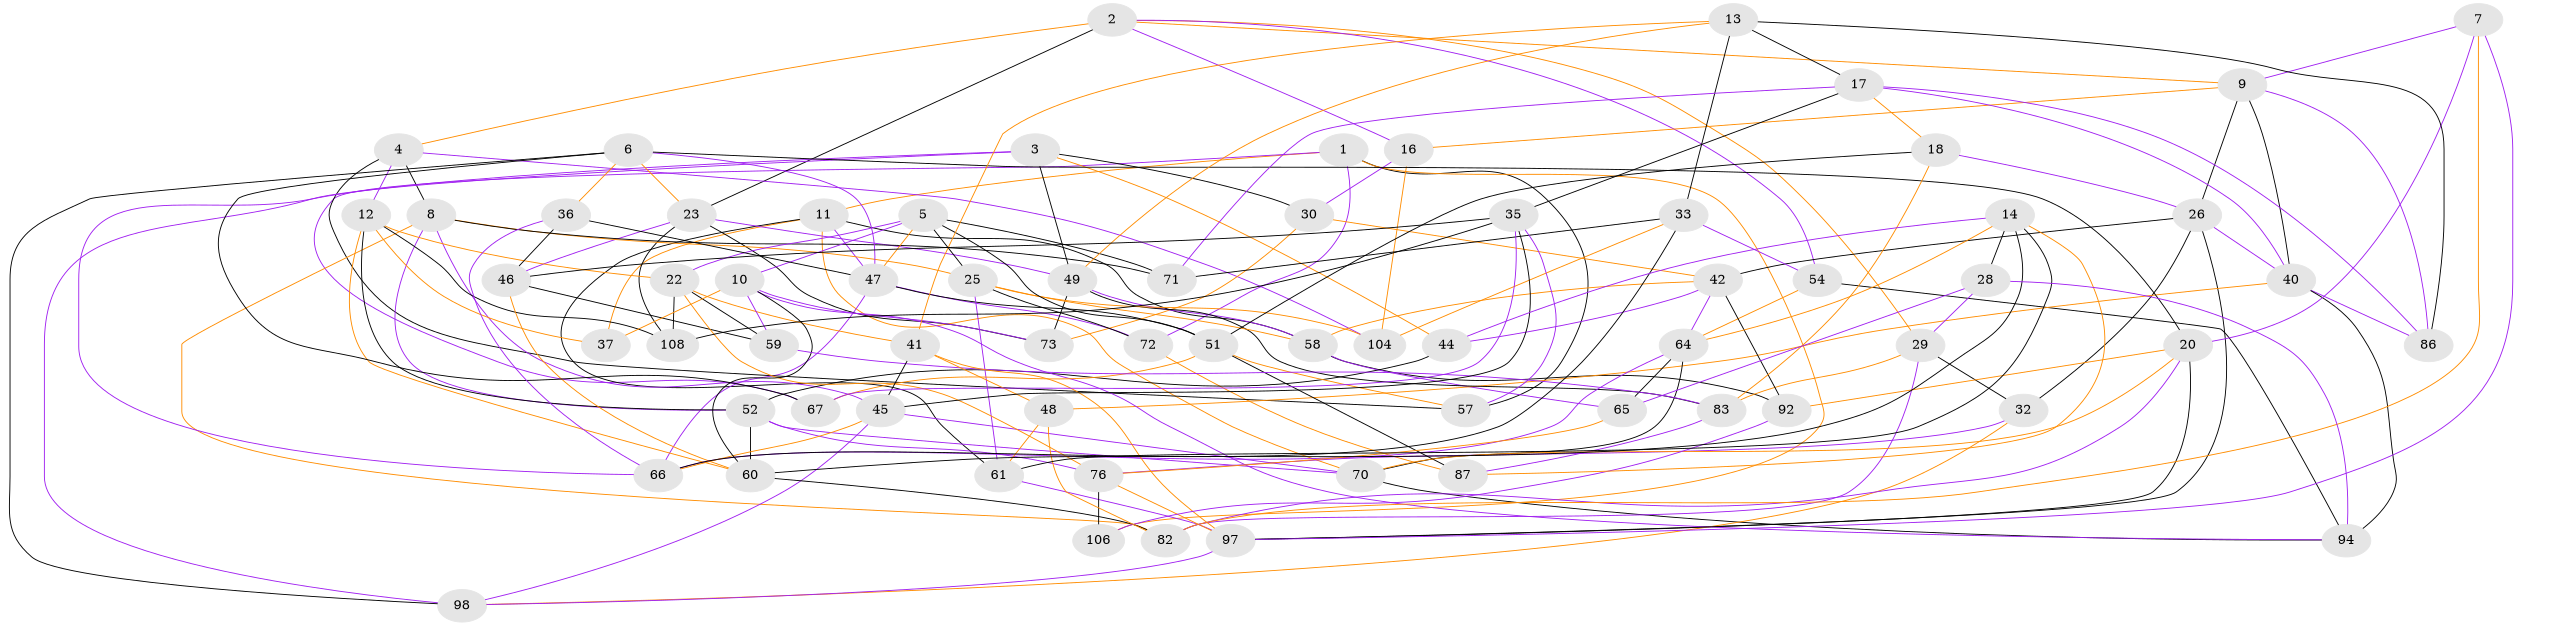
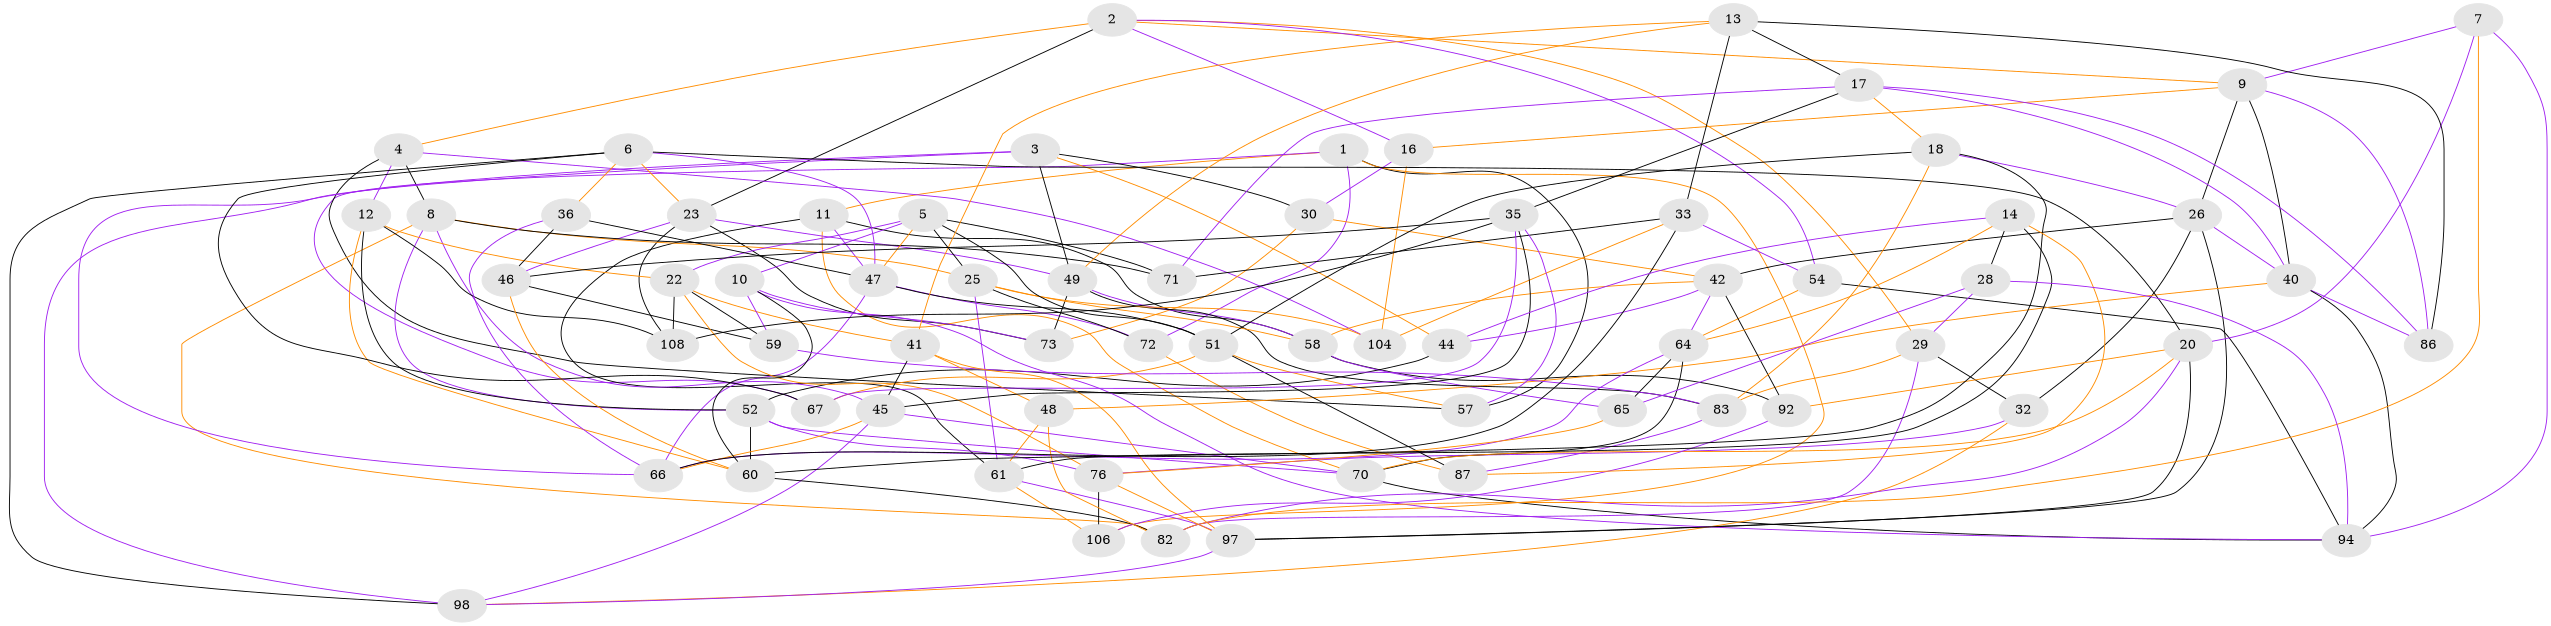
(606, 345) -> none
(1758, 437) -> (1756, 440)
none -> (1038, 501)
(2065, 515) -> (2547, 330)
